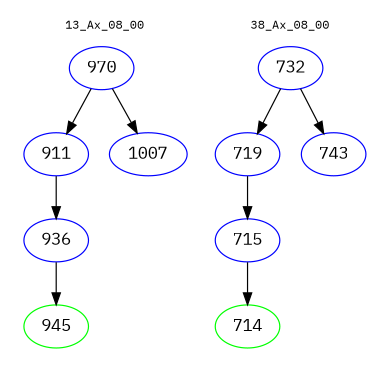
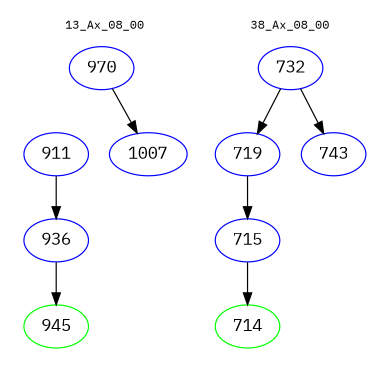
(82, 106) -> none
